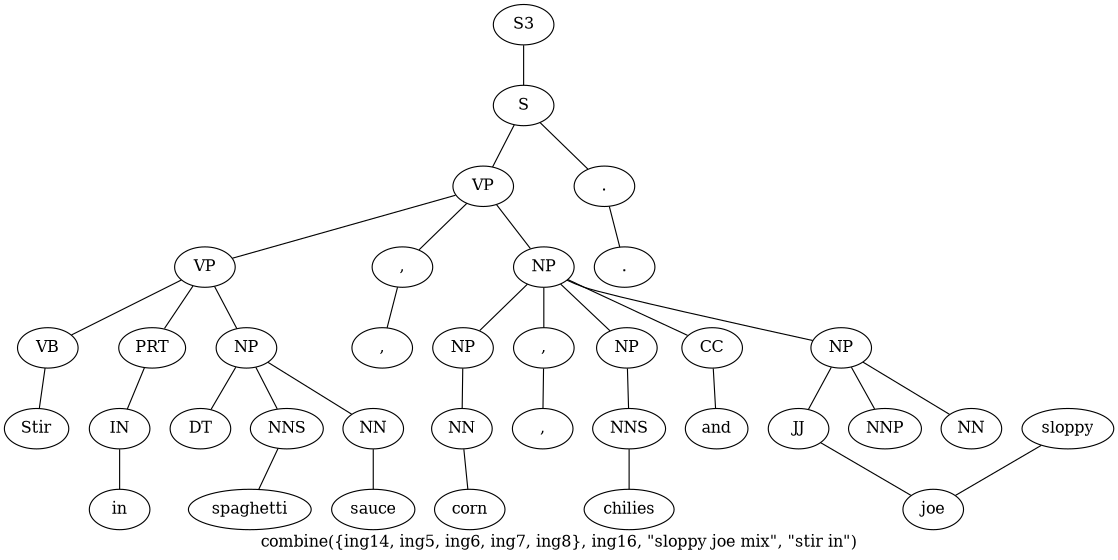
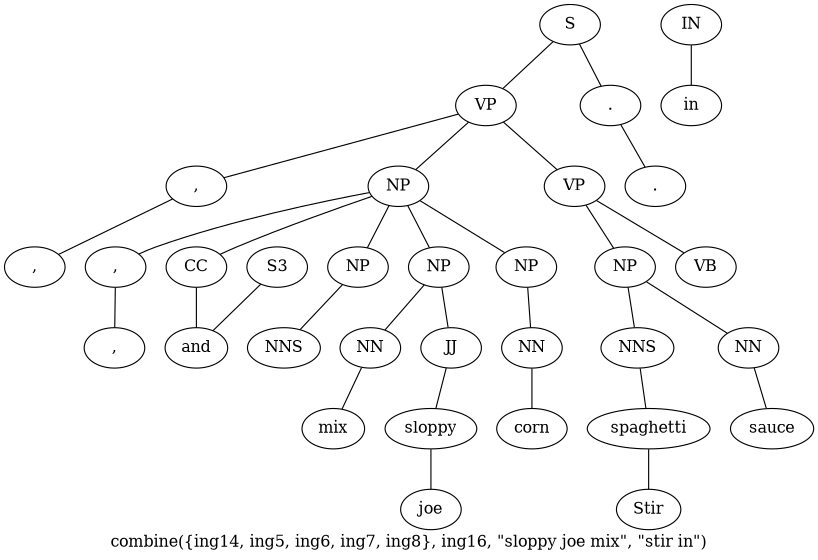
(524, 65) -> (237, 307)
(152, 348) -> none
(42, 388) -> (649, 469)
(200, 429) -> none
none -> (333, 429)
(885, 429) -> none
(866, 469) -> (441, 388)
(629, 509) -> none
